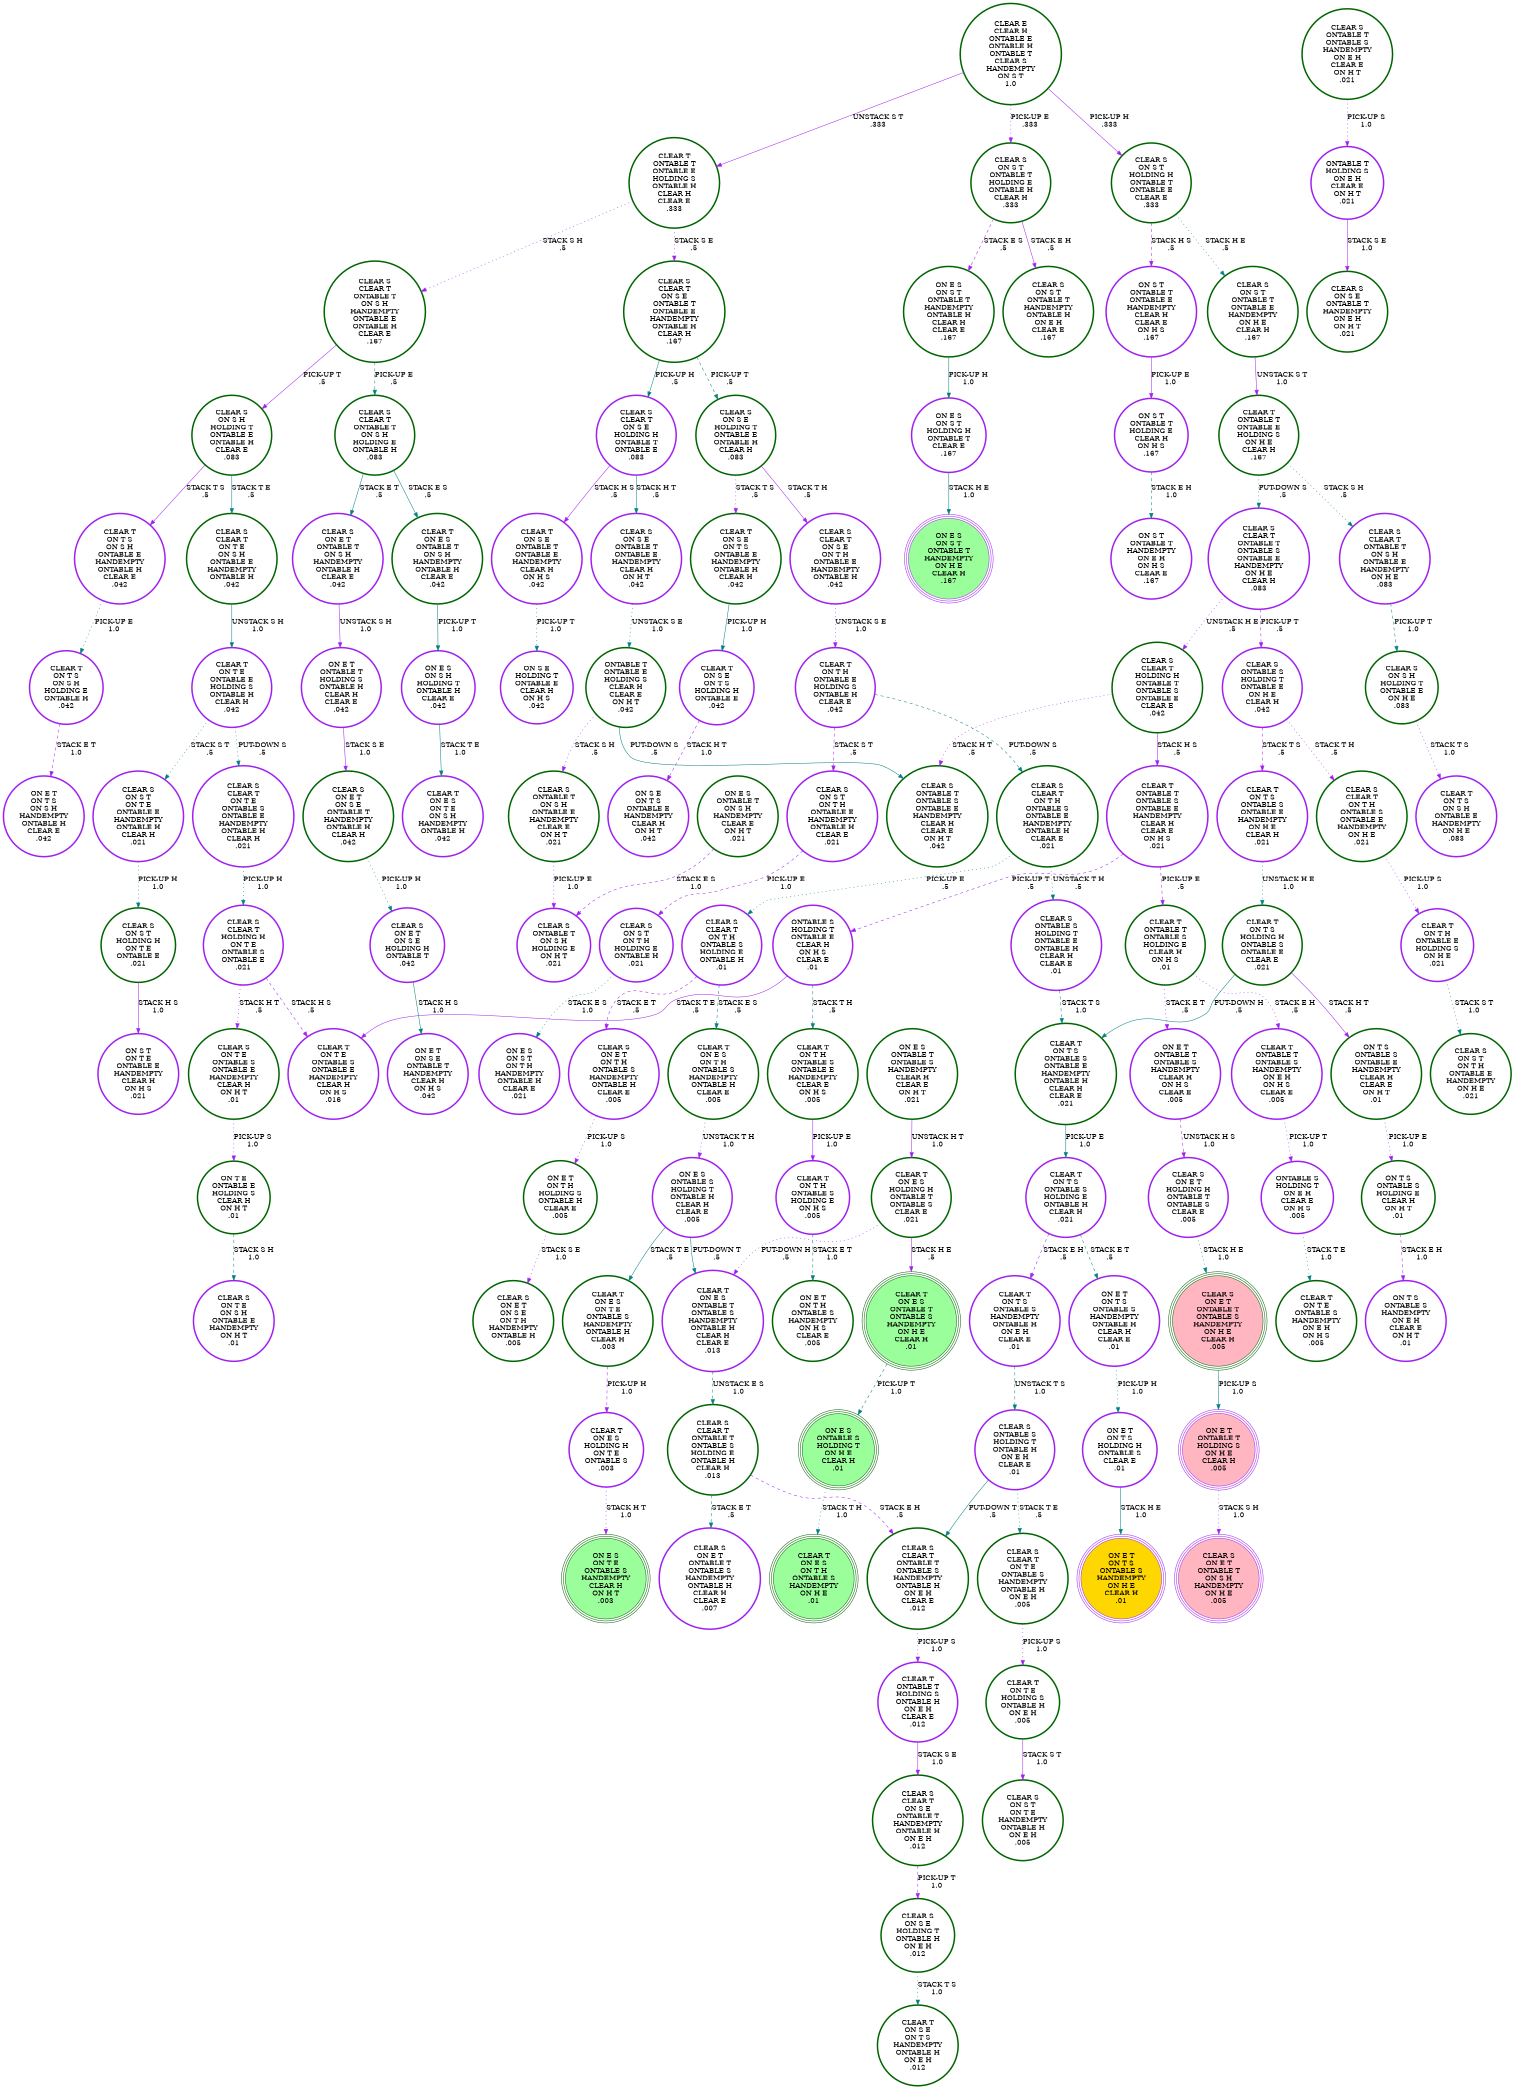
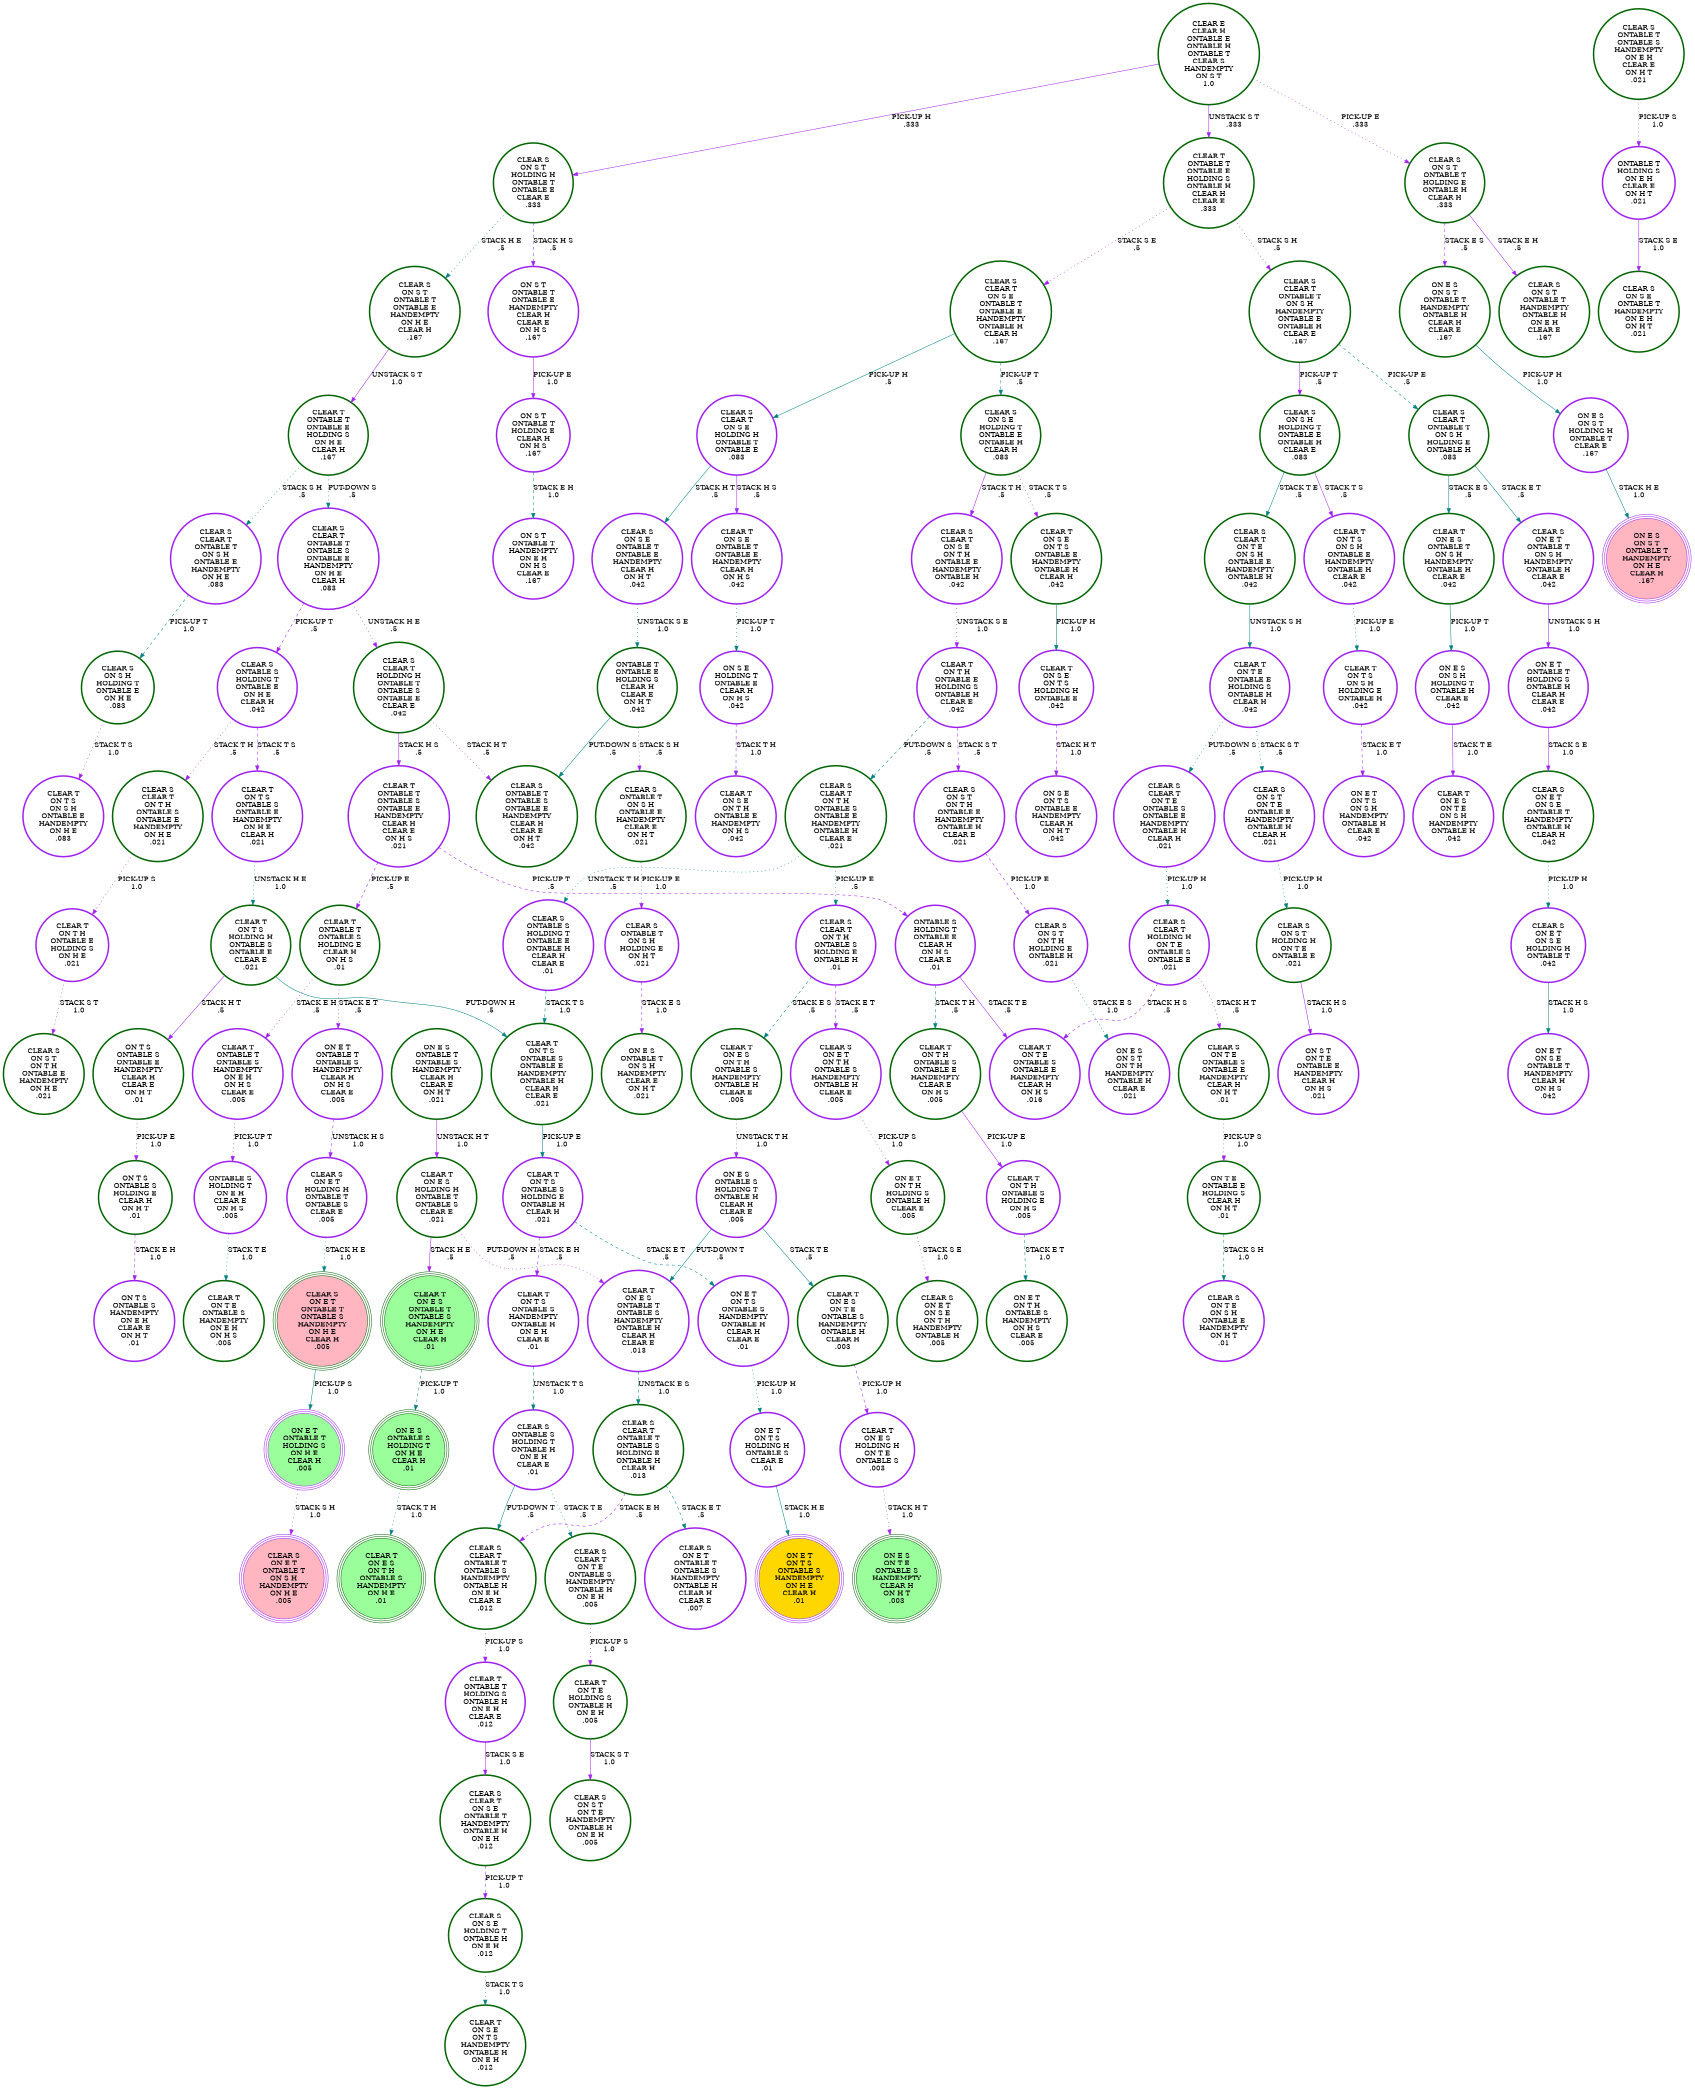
(949, 559) -> (1647, 559)
(440, 748) -> (1453, 748)
none -> (736, 816)
(648, 883) -> (642, 1005)
(1453, 1005) -> (59, 1005)
(1219, 1450) -> (304, 1450)
